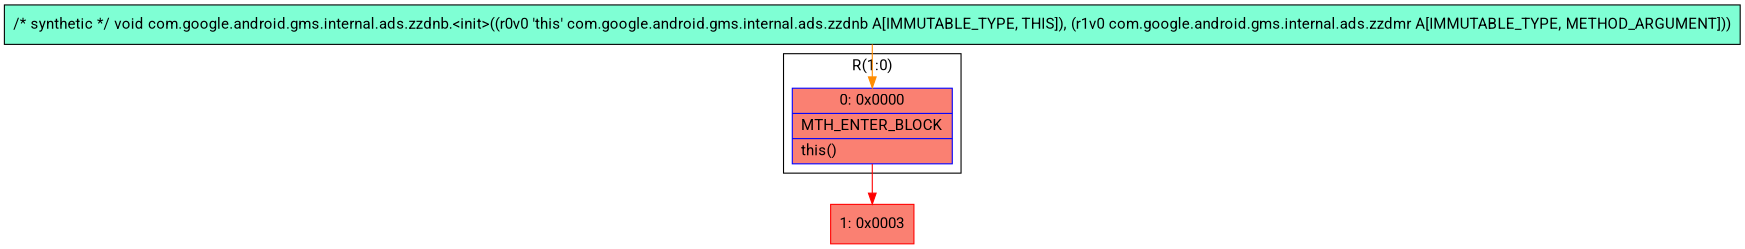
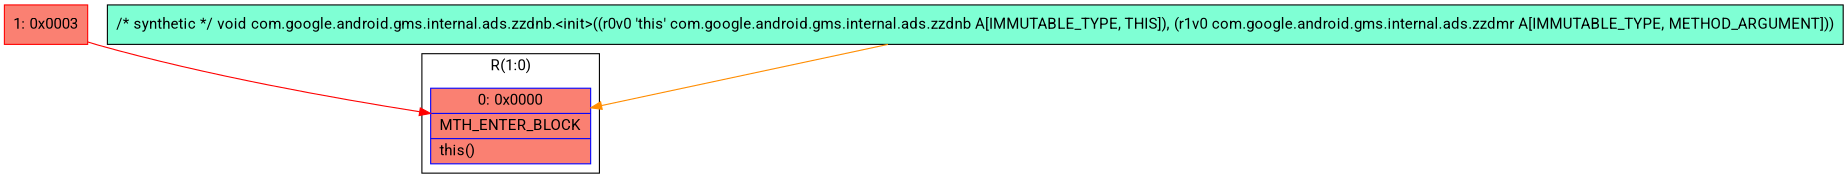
(872, 180) -> (253, 82)
